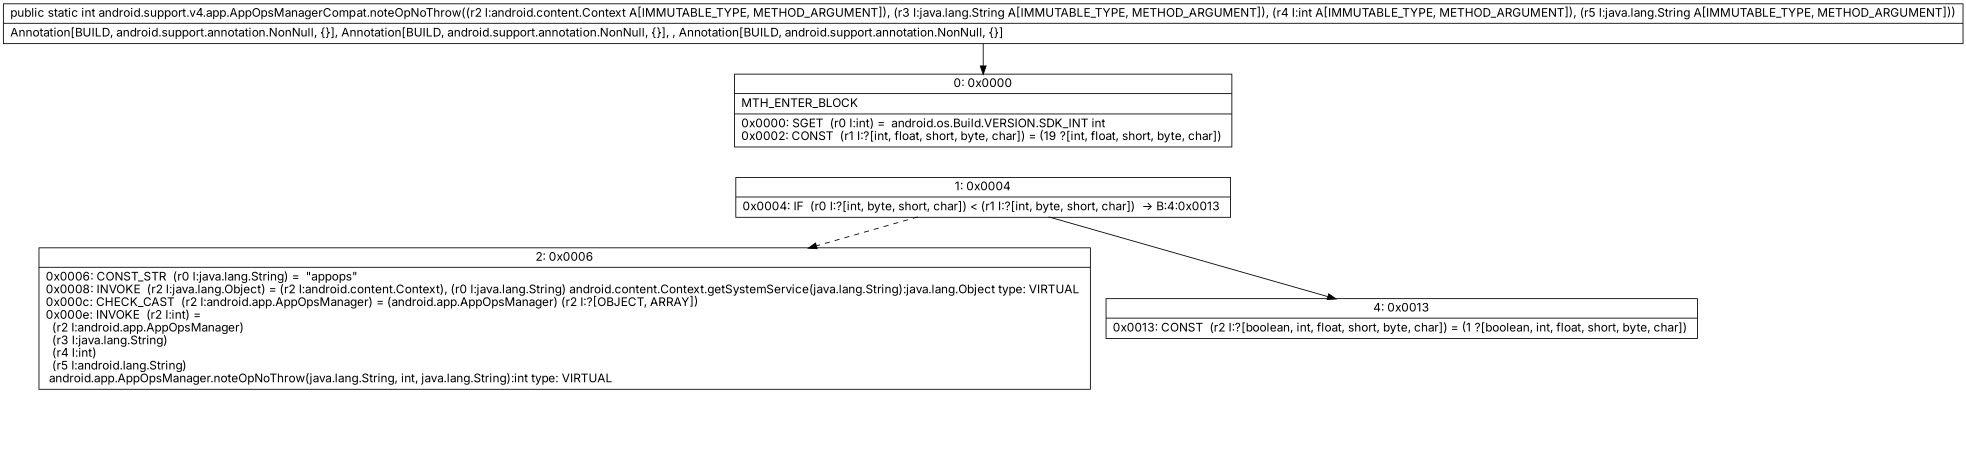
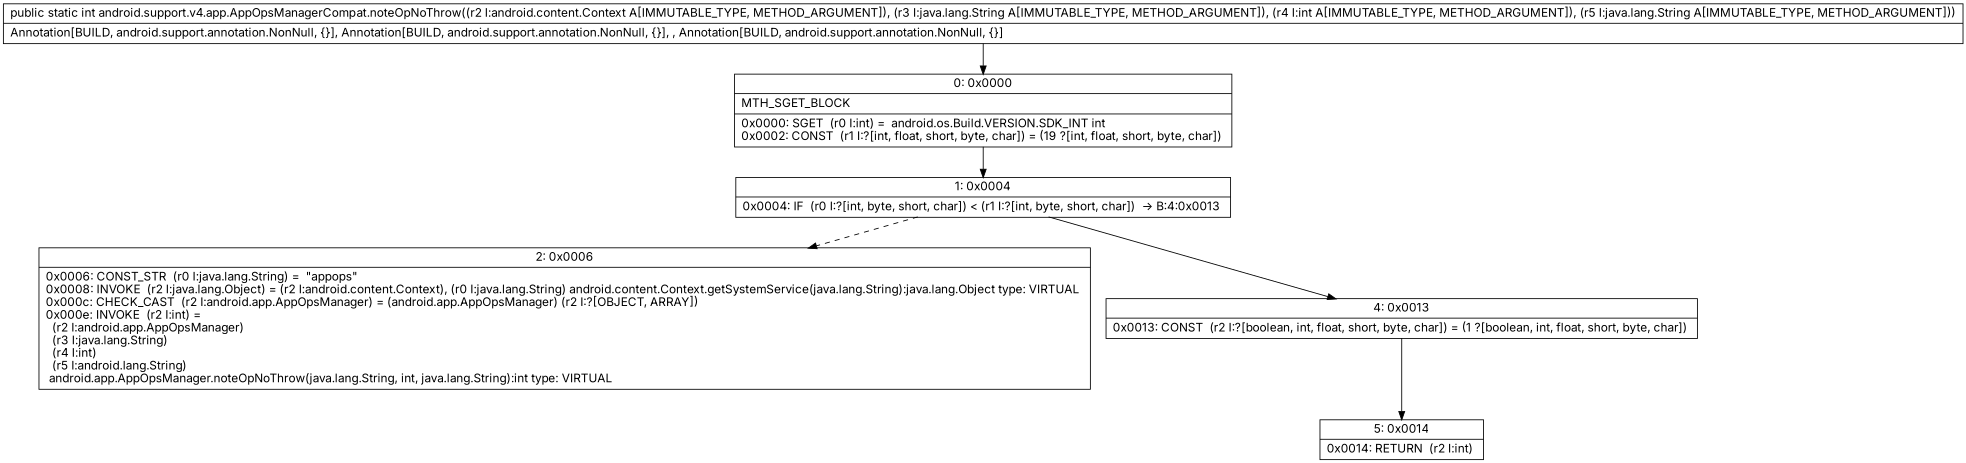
(800, 103) -> (796, 103)
none -> (983, 158)
none -> (1402, 440)
